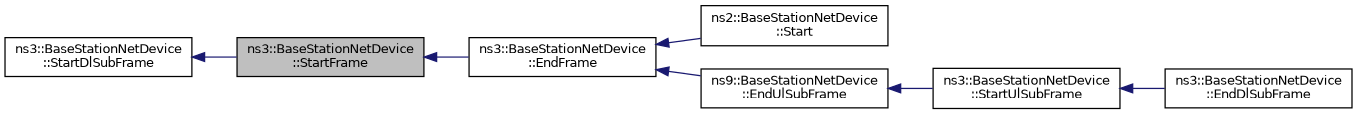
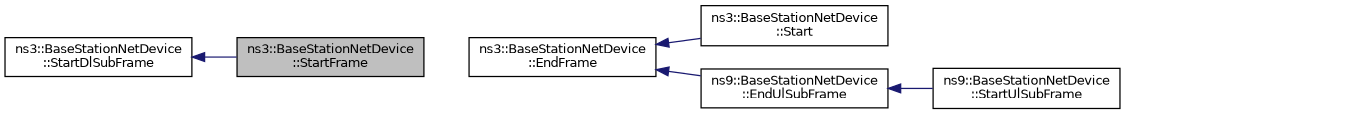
(795, 26) -> (795, 26)
(453, 57) -> none
(1027, 88) -> (1027, 88)
(1259, 88) -> none
